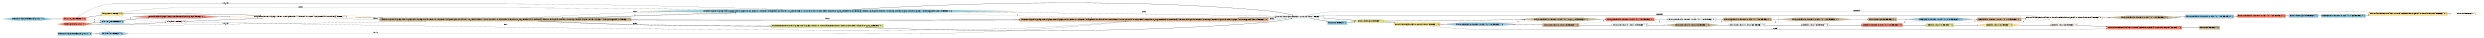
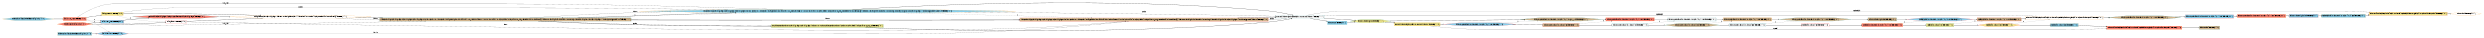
(2064, 25) -> (2064, 25)
